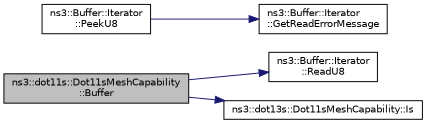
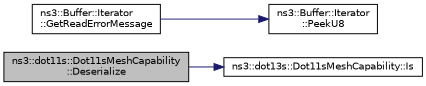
(200, 19) -> (209, 19)
(323, 67) -> none
(96, 88) -> (96, 67)
